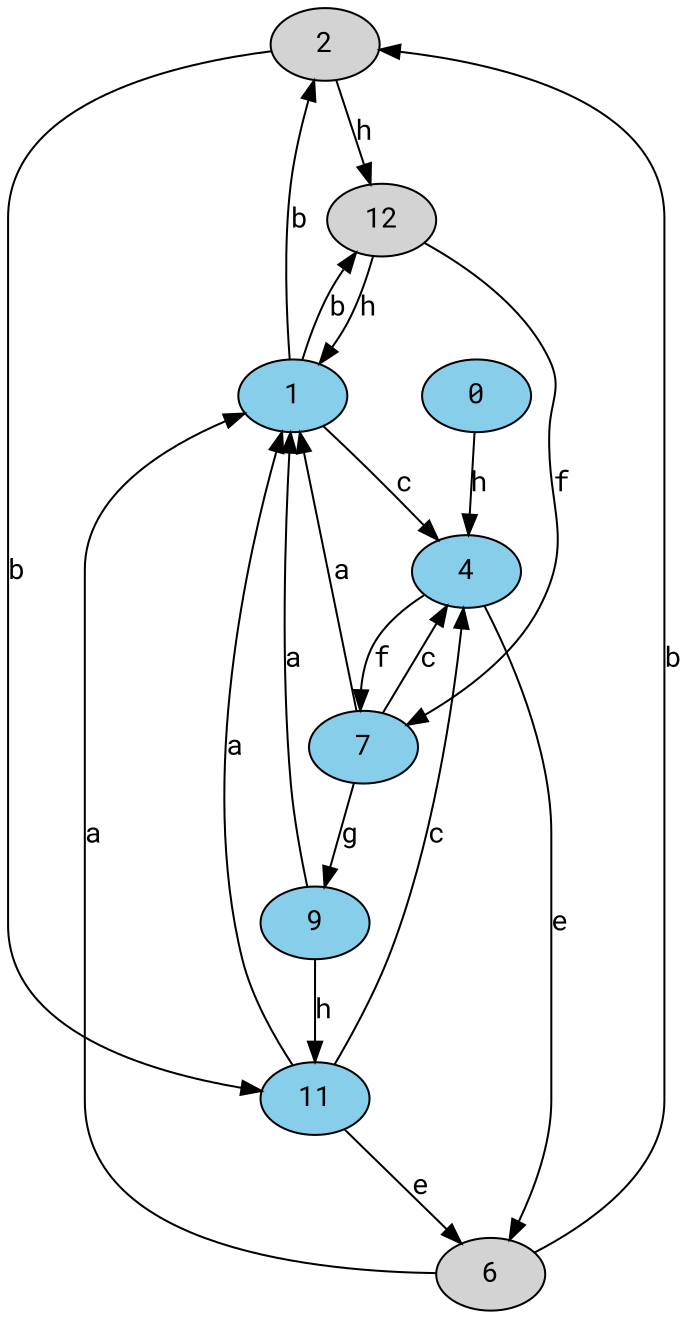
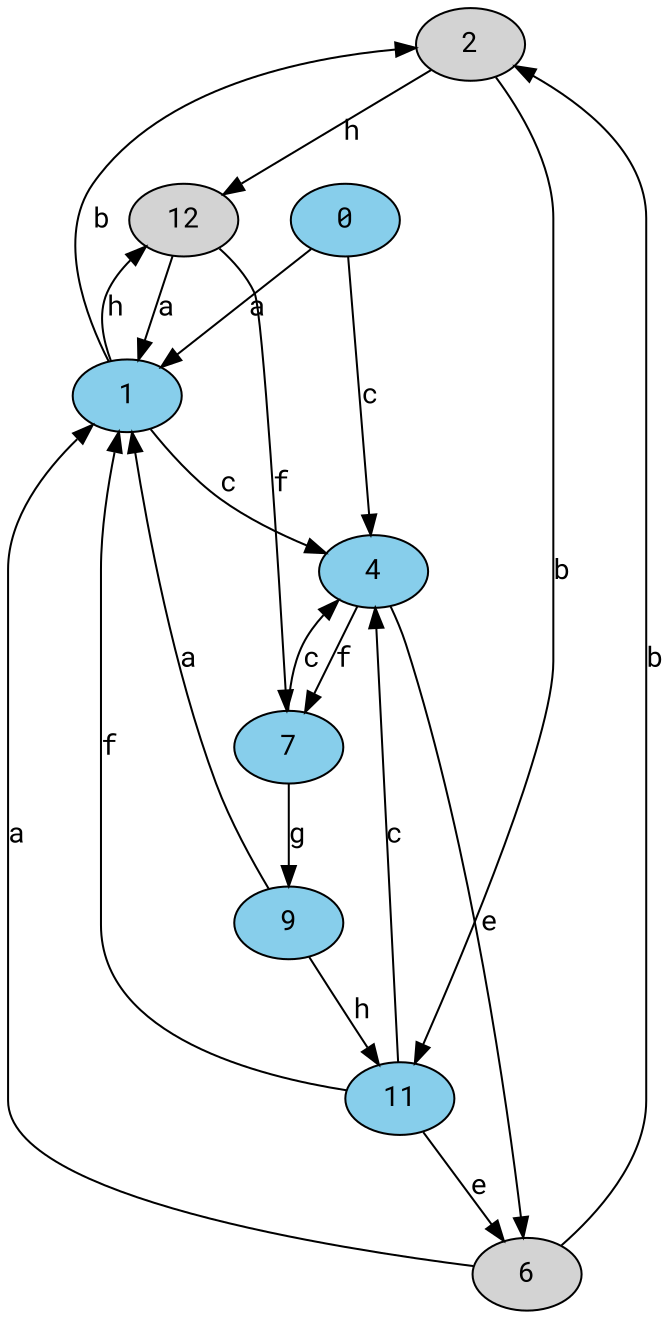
(338, 308) -> (116, 308)
(369, 308) -> (167, 308)
(480, 484) -> (371, 396)
(330, 582) -> (241, 304)
(235, 747) -> (110, 747)
